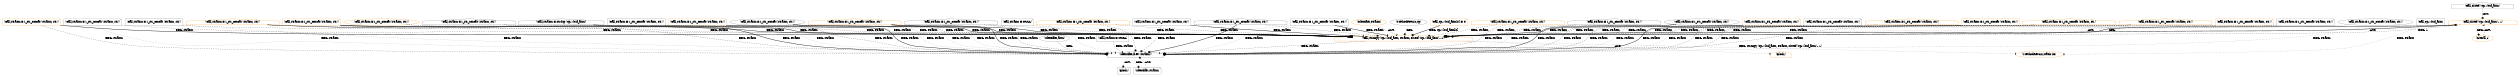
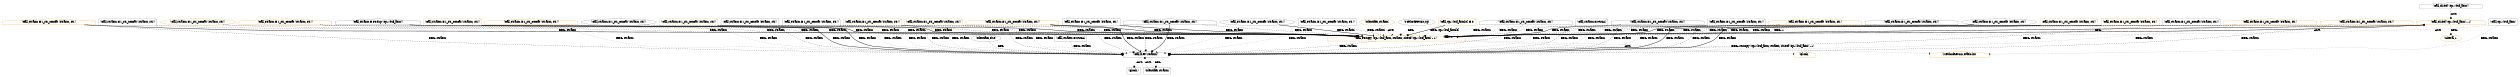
(2485, 30) -> none
(1054, 38) -> (986, 38)
(1136, 55) -> (1146, 55)
(2039, 55) -> (1960, 55)
